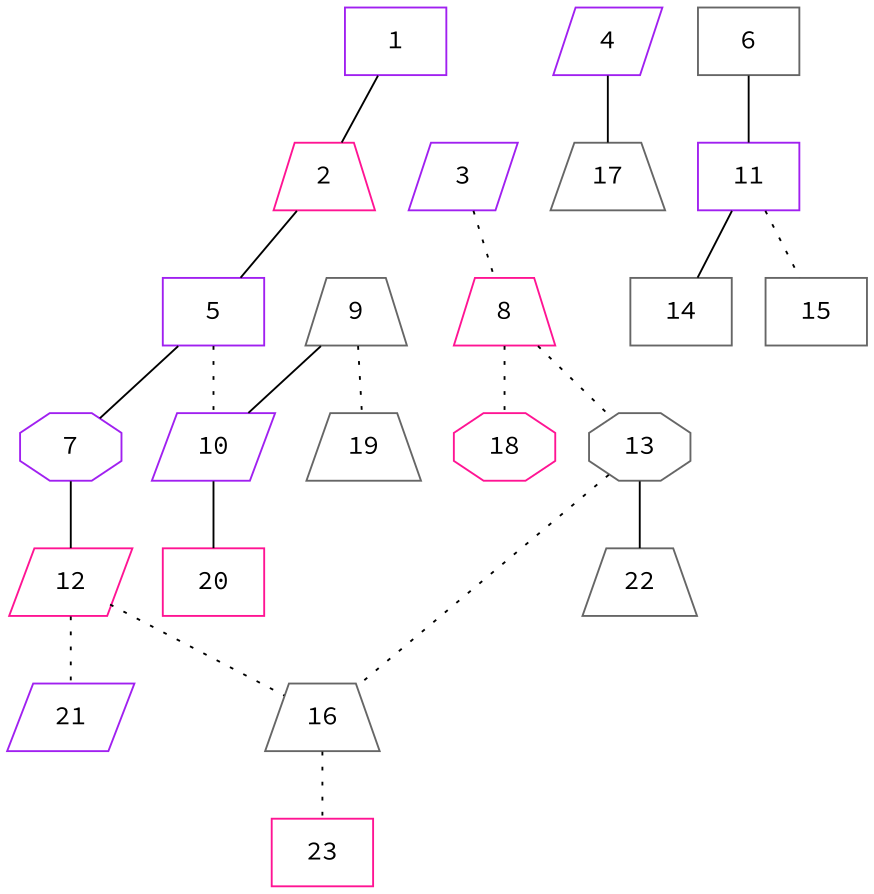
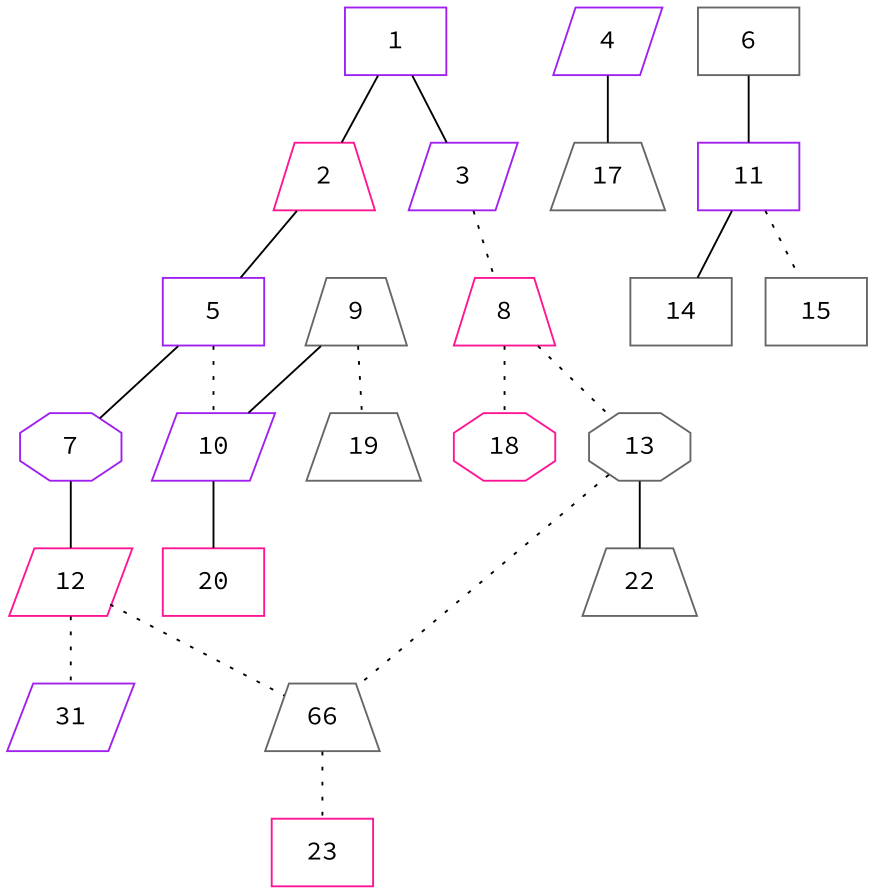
none -> (430, 109)
(71, 717) -> (71, 717)
(322, 717) -> (322, 717)
